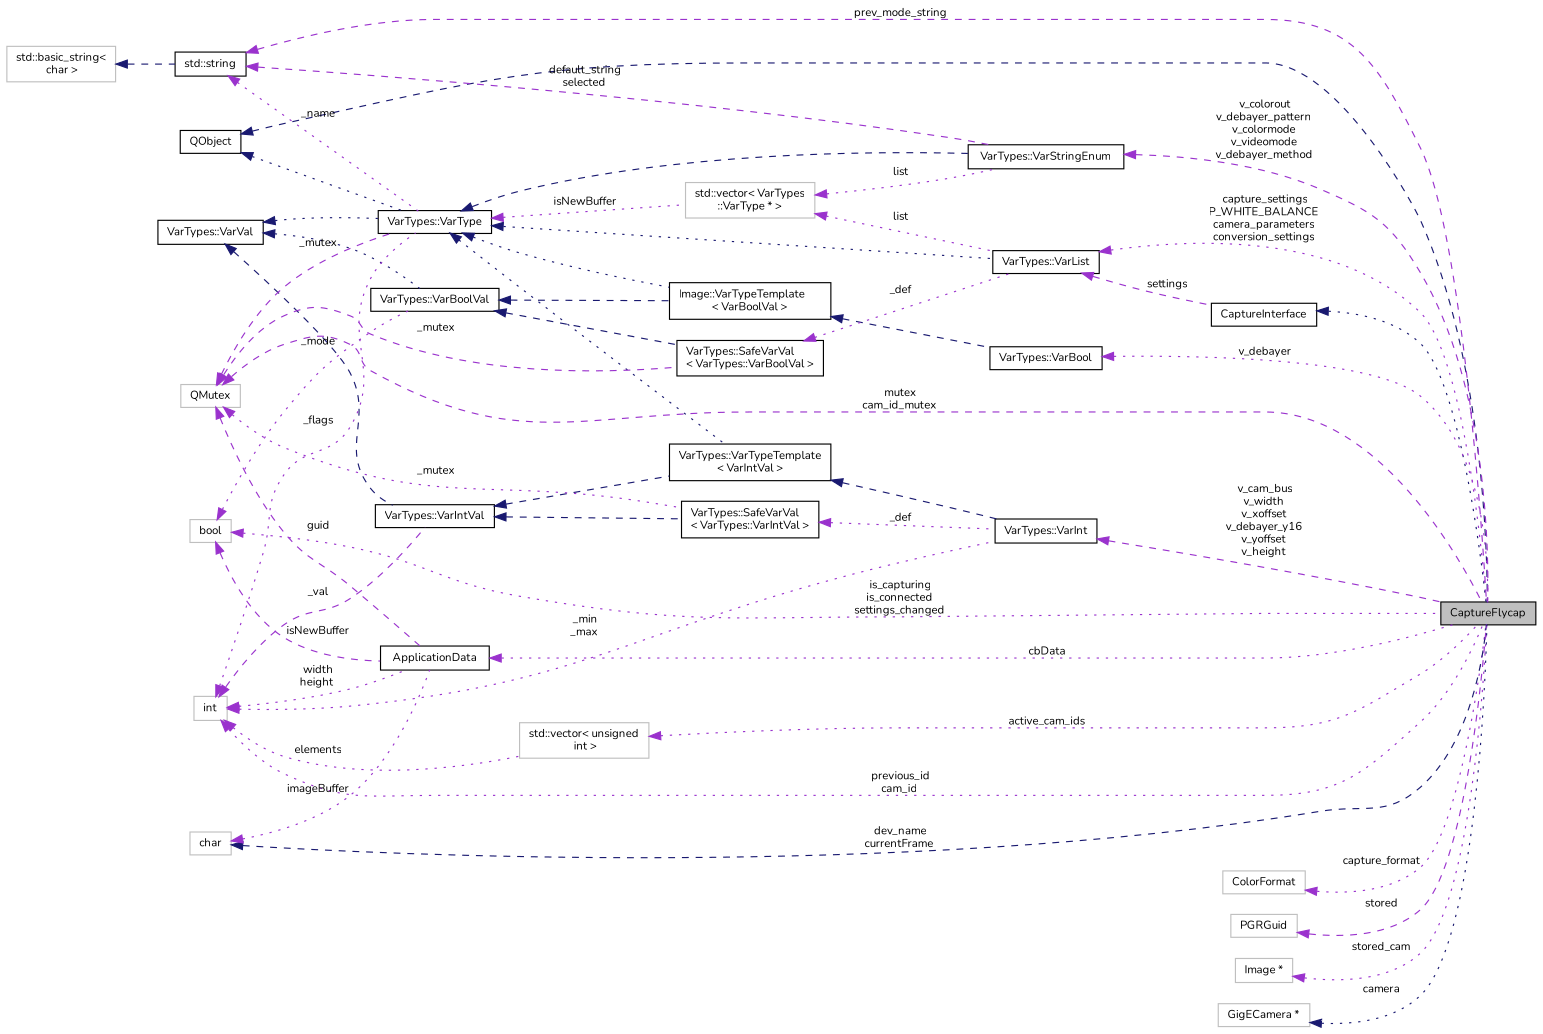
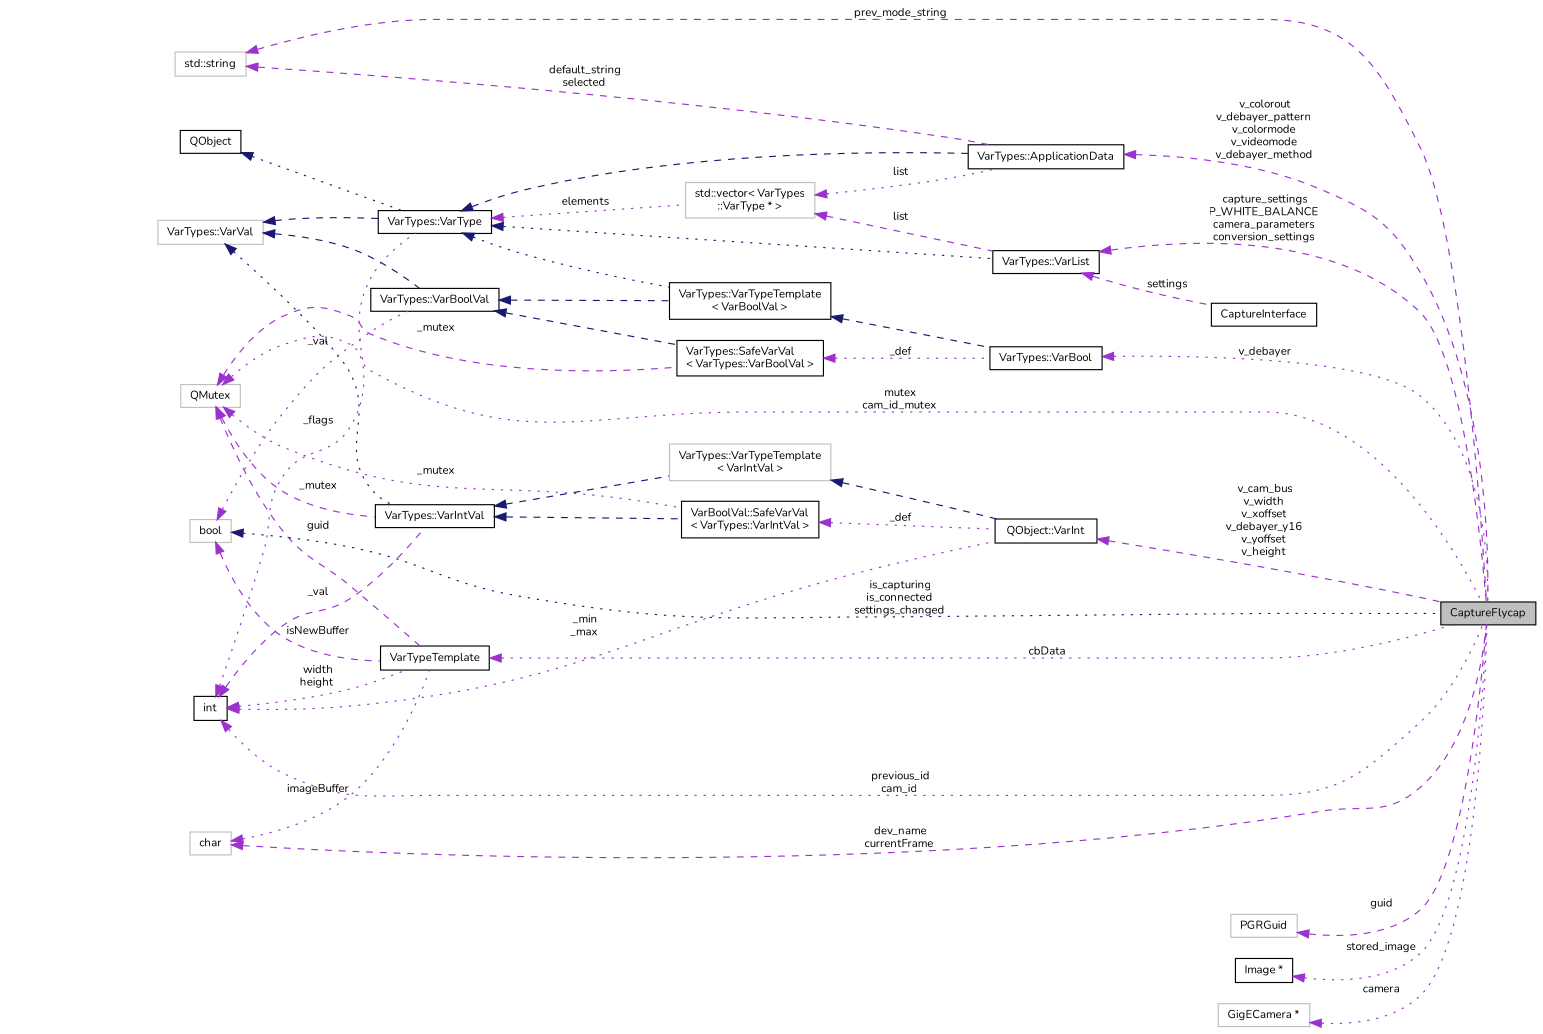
(1065, 63) -> none
(61, 64) -> none
(211, 64) -> (211, 64)
(328, 147) -> none
(1046, 157) -> (1046, 157)
(584, 202) -> (584, 202)
(327, 218) -> (327, 218)
(211, 232) -> (211, 232)
(910, 234) -> (910, 234)
(363, 254) -> (352, 249)
(289, 283) -> (283, 491)
(750, 301) -> (750, 301)
(913, 305) -> (912, 358)
(1410, 305) -> (1410, 305)
(317, 342) -> (317, 342)
(592, 343) -> none
(345, 364) -> (345, 364)
(882, 412) -> (882, 412)
(1452, 412) -> none
(750, 462) -> (750, 462)
(750, 520) -> (750, 520)
(1046, 531) -> (1046, 531)
(837, 617) -> (837, 617)
(435, 658) -> (435, 658)
(211, 708) -> (211, 708)
(584, 740) -> none
(925, 850) -> (925, 850)
(1466, 867) -> (1466, 867)
(1264, 882) -> none
(1380, 904) -> (1380, 904)
(1380, 947) -> (1380, 947)
(1264, 970) -> (1264, 970)
